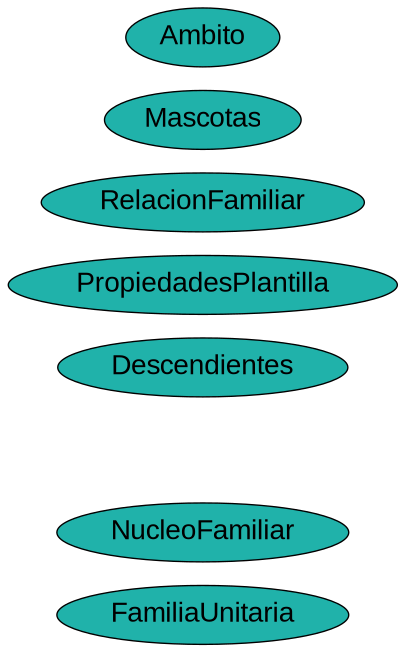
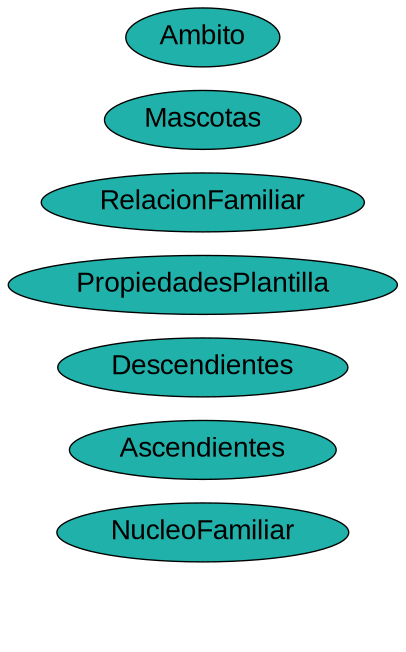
none -> (203, 450)
(203, 615) -> none
